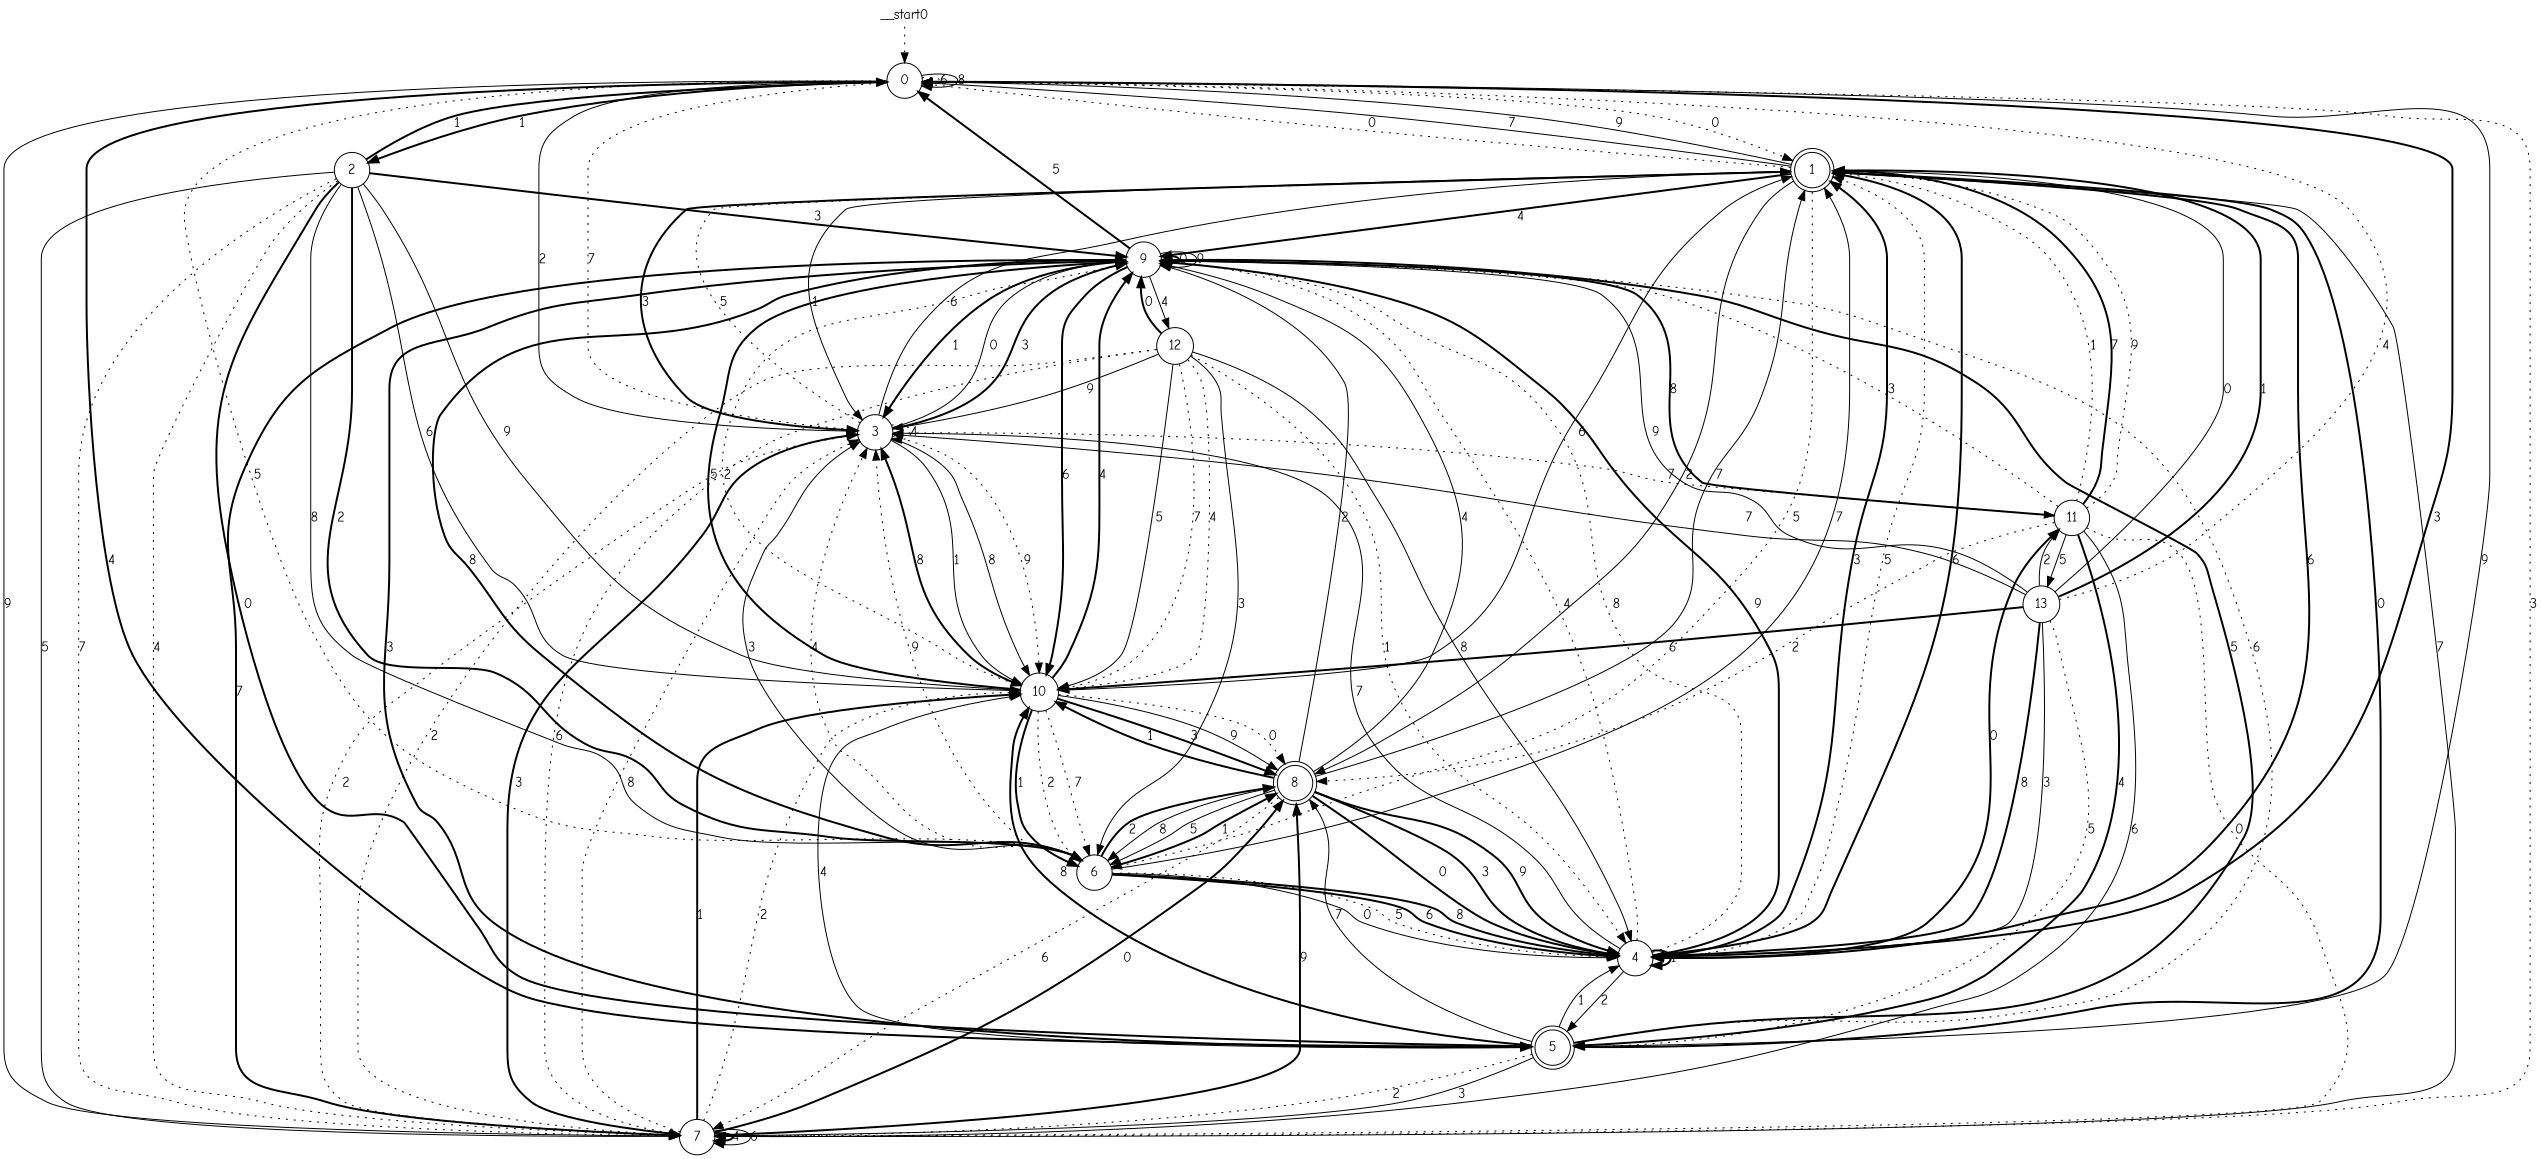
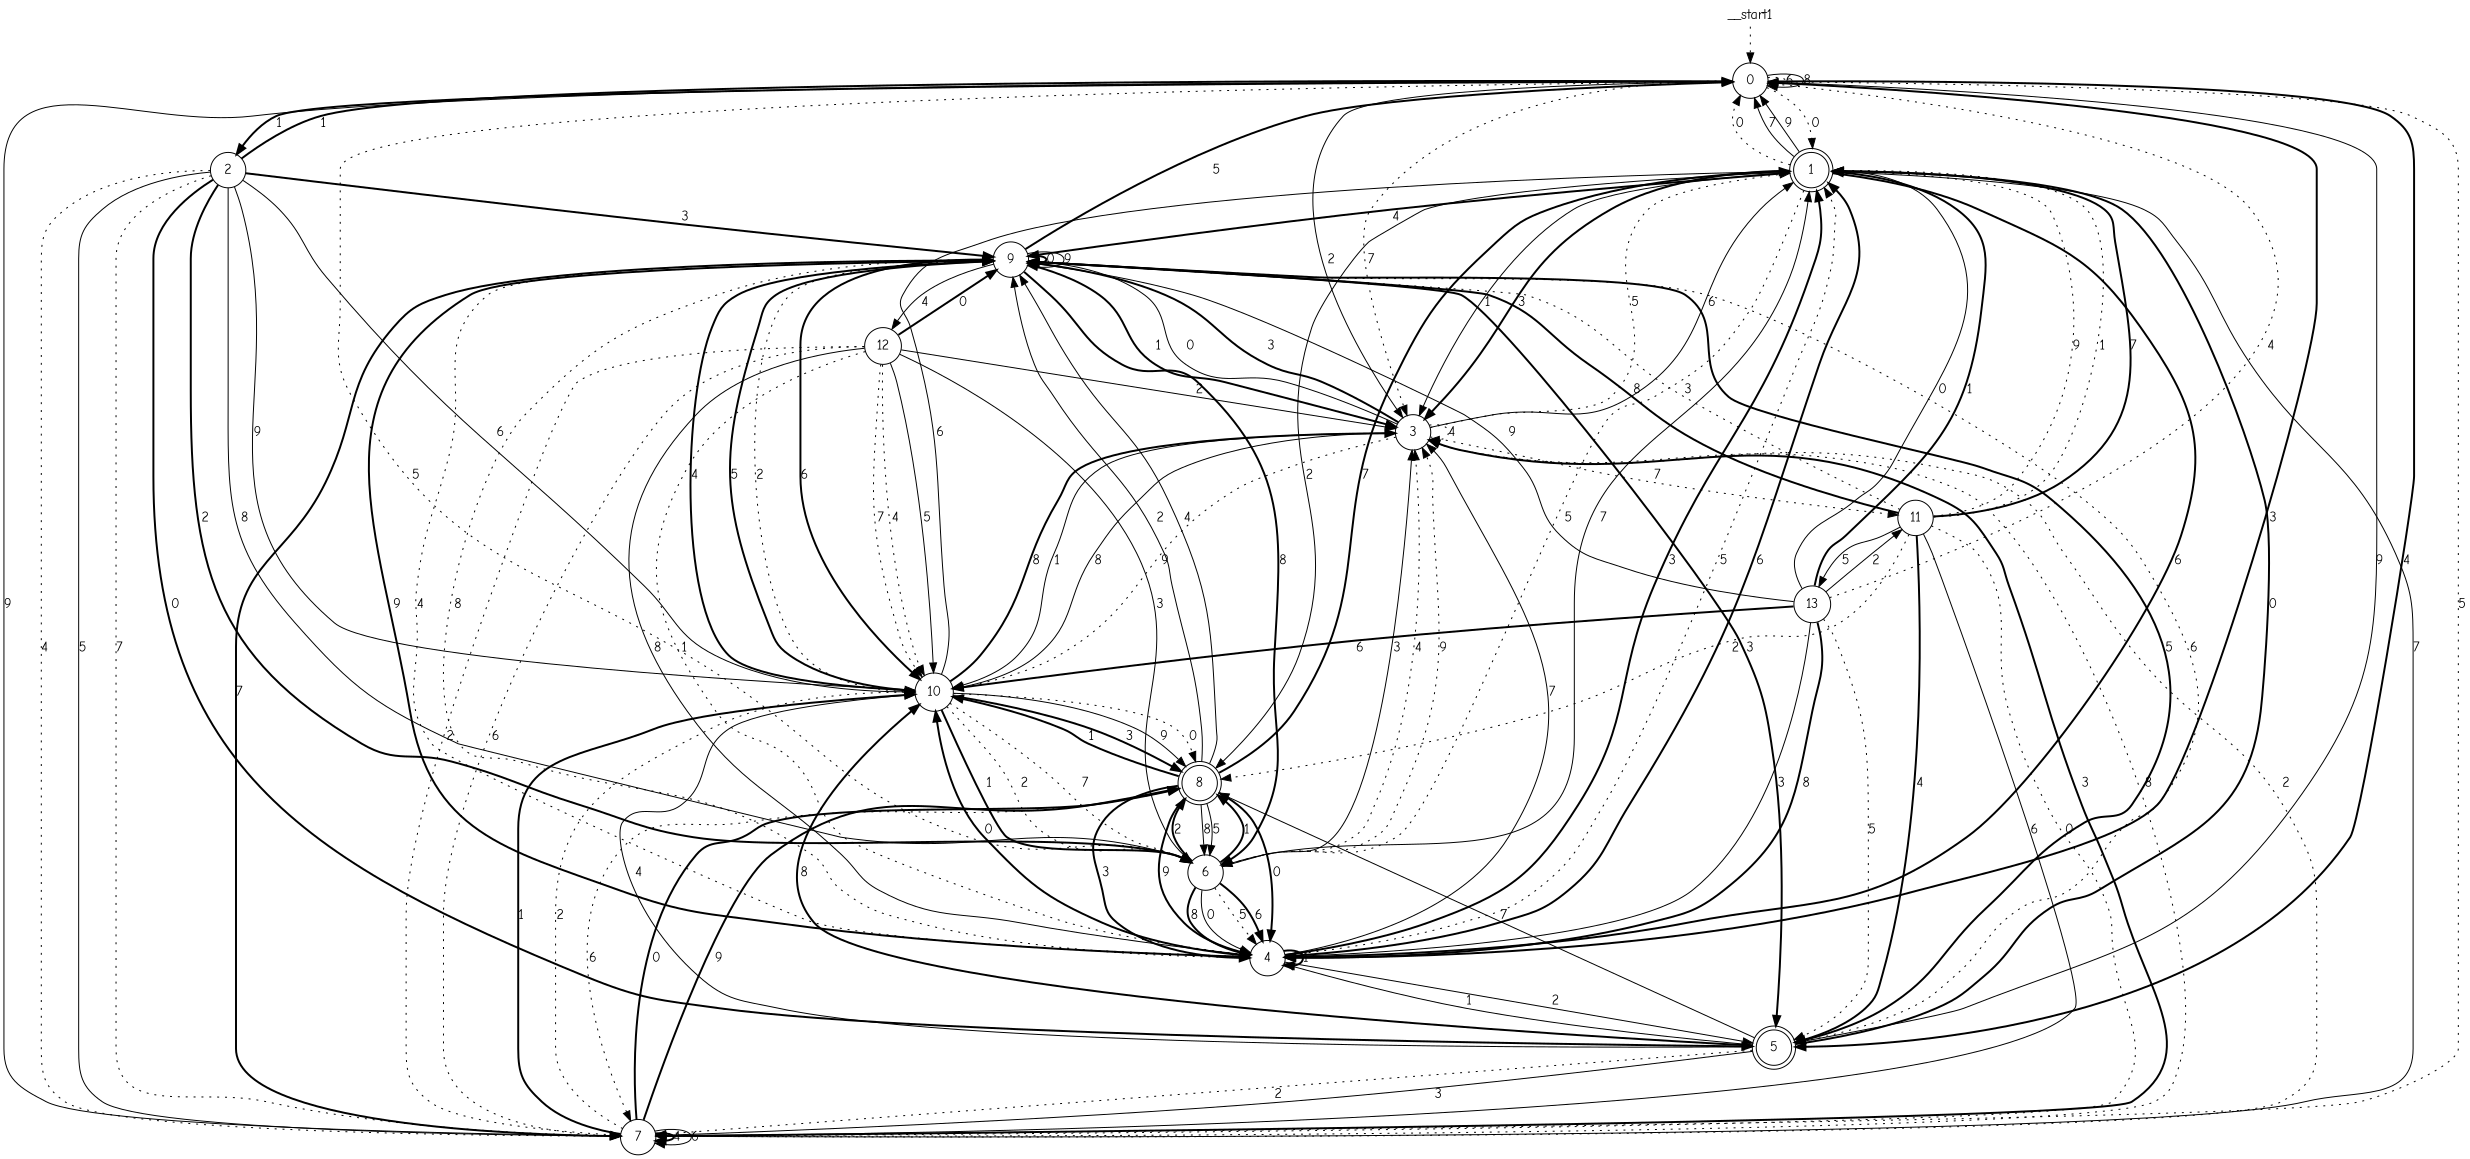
(905, 15) -> (1750, 15)
(1091, 390) -> (1200, 390)
(1469, 495) -> none
(1688, 598) -> (1399, 369)
(2534, 604) -> (2462, 604)
(1971, 867) -> (1048, 895)
